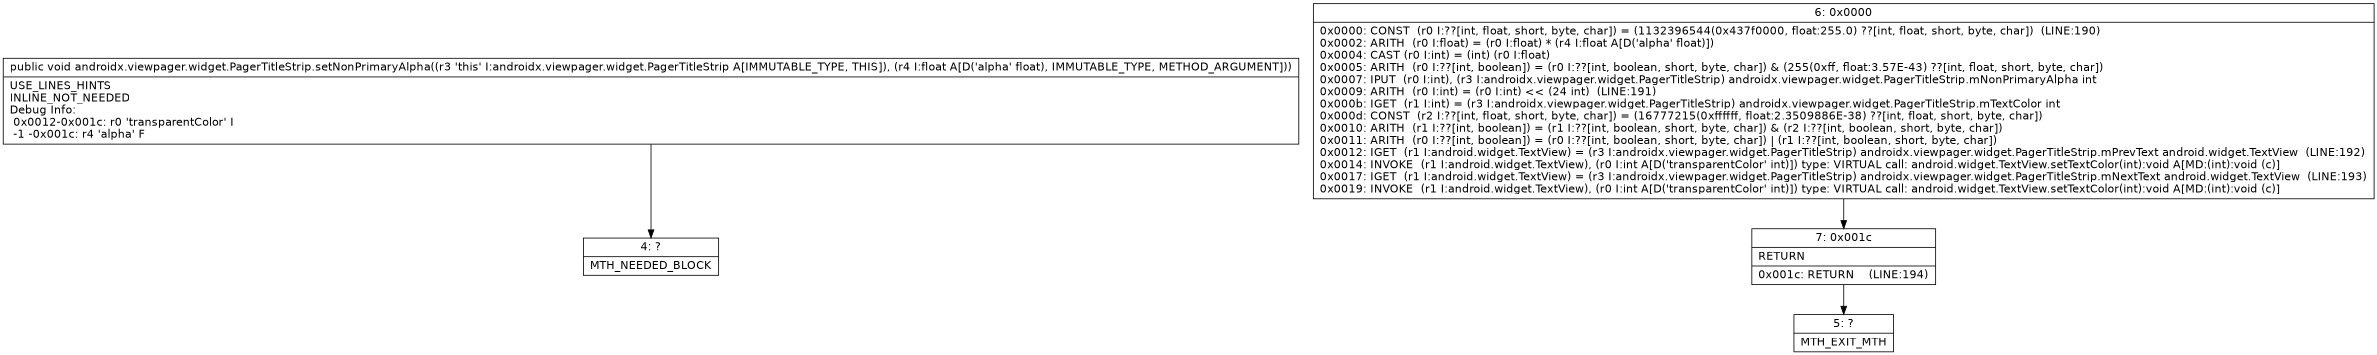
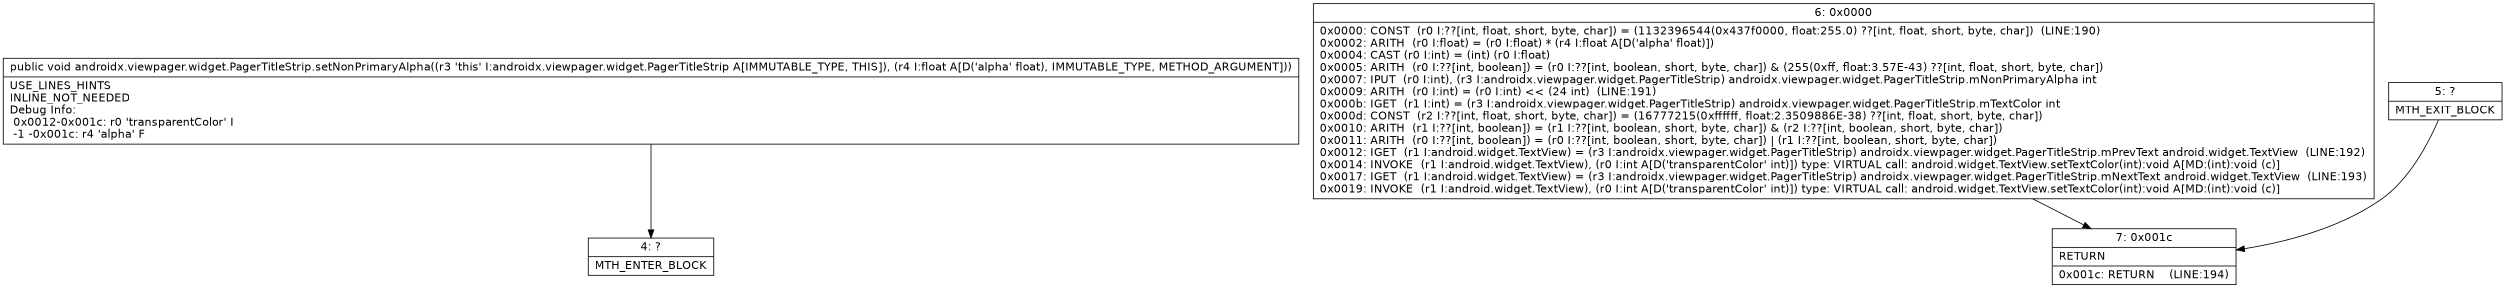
(651, 266) -> (651, 266)
(1844, 296) -> (2361, 212)
(1844, 342) -> (2445, 110)
